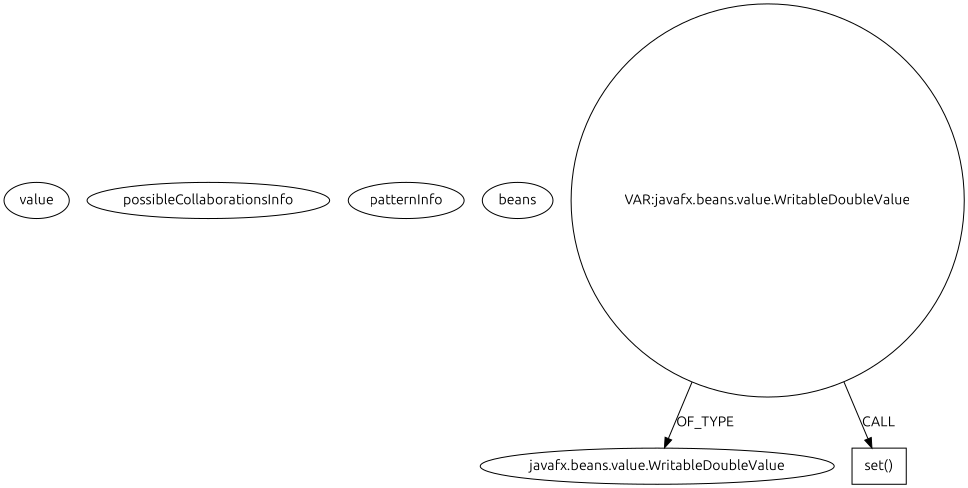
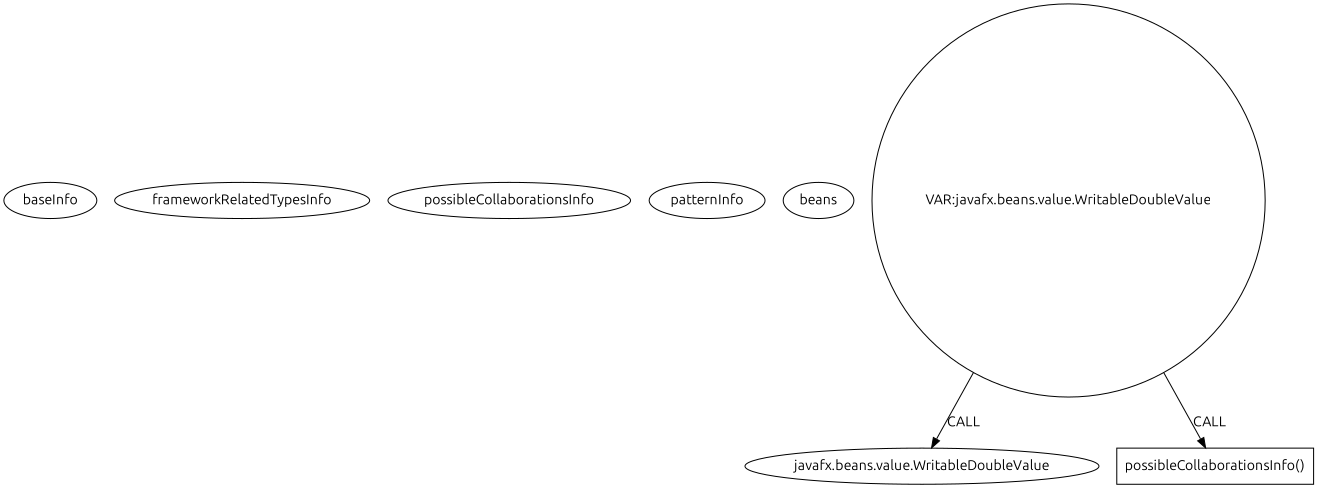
(37, 200) -> (50, 200)
none -> (242, 200)
(705, 423) -> (964, 423)
(879, 466) -> (1215, 466)
